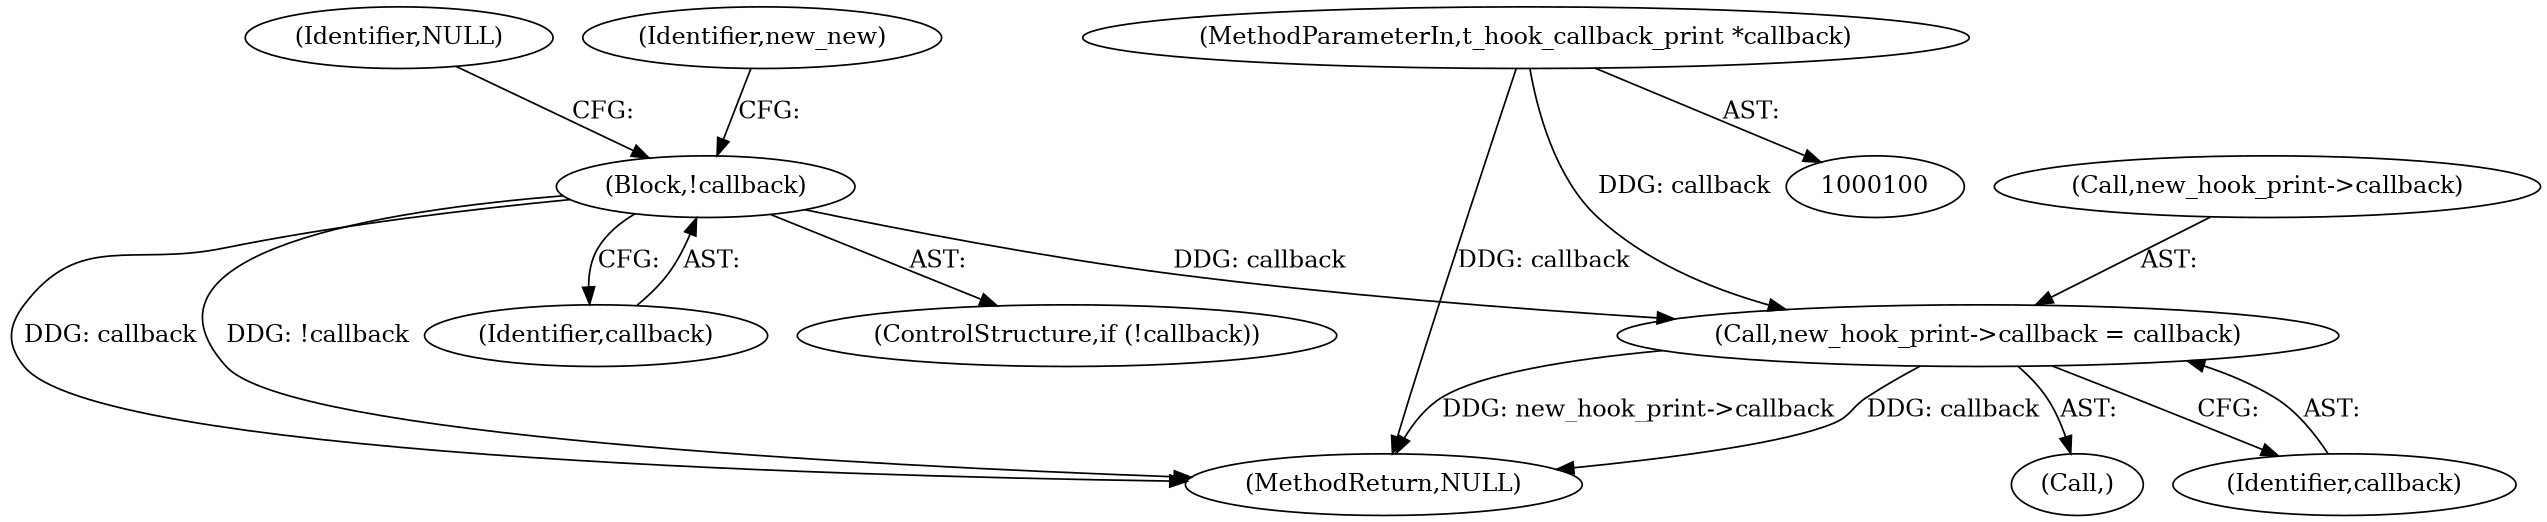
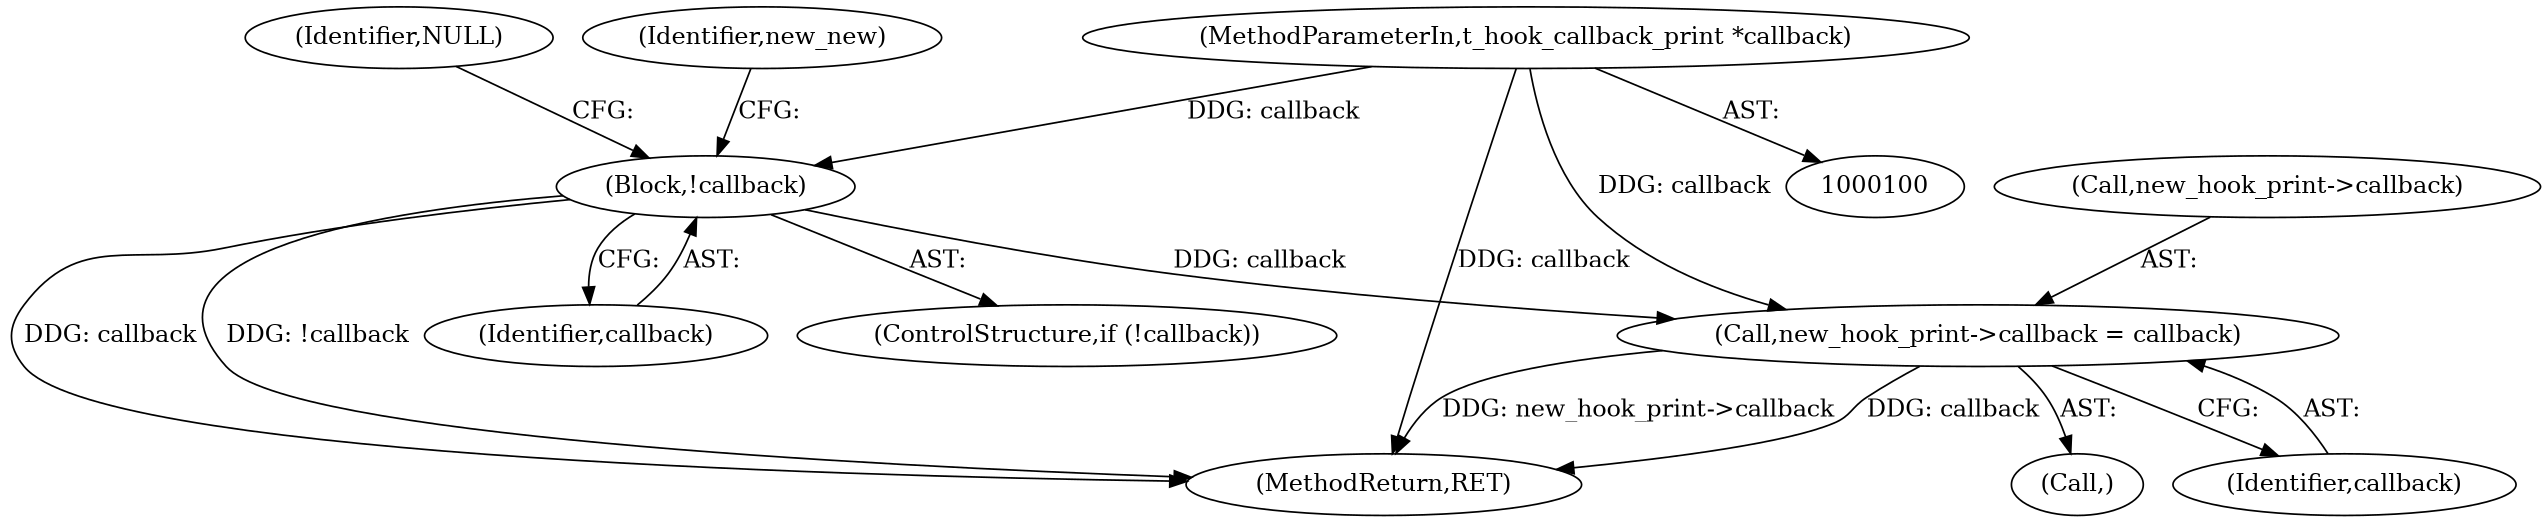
none -> (1102, 114)
(1384, 485) -> (1384, 485)
